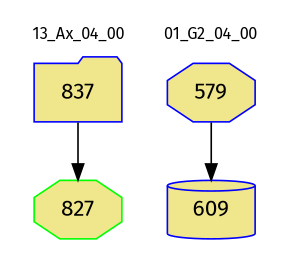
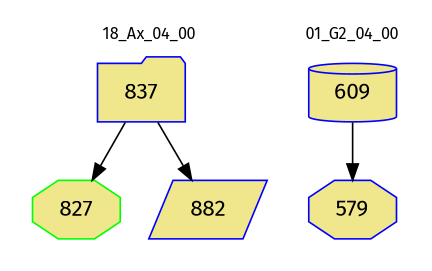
(79, 35) -> (150, 35)
(211, 143) -> (353, 143)
none -> (208, 210)
